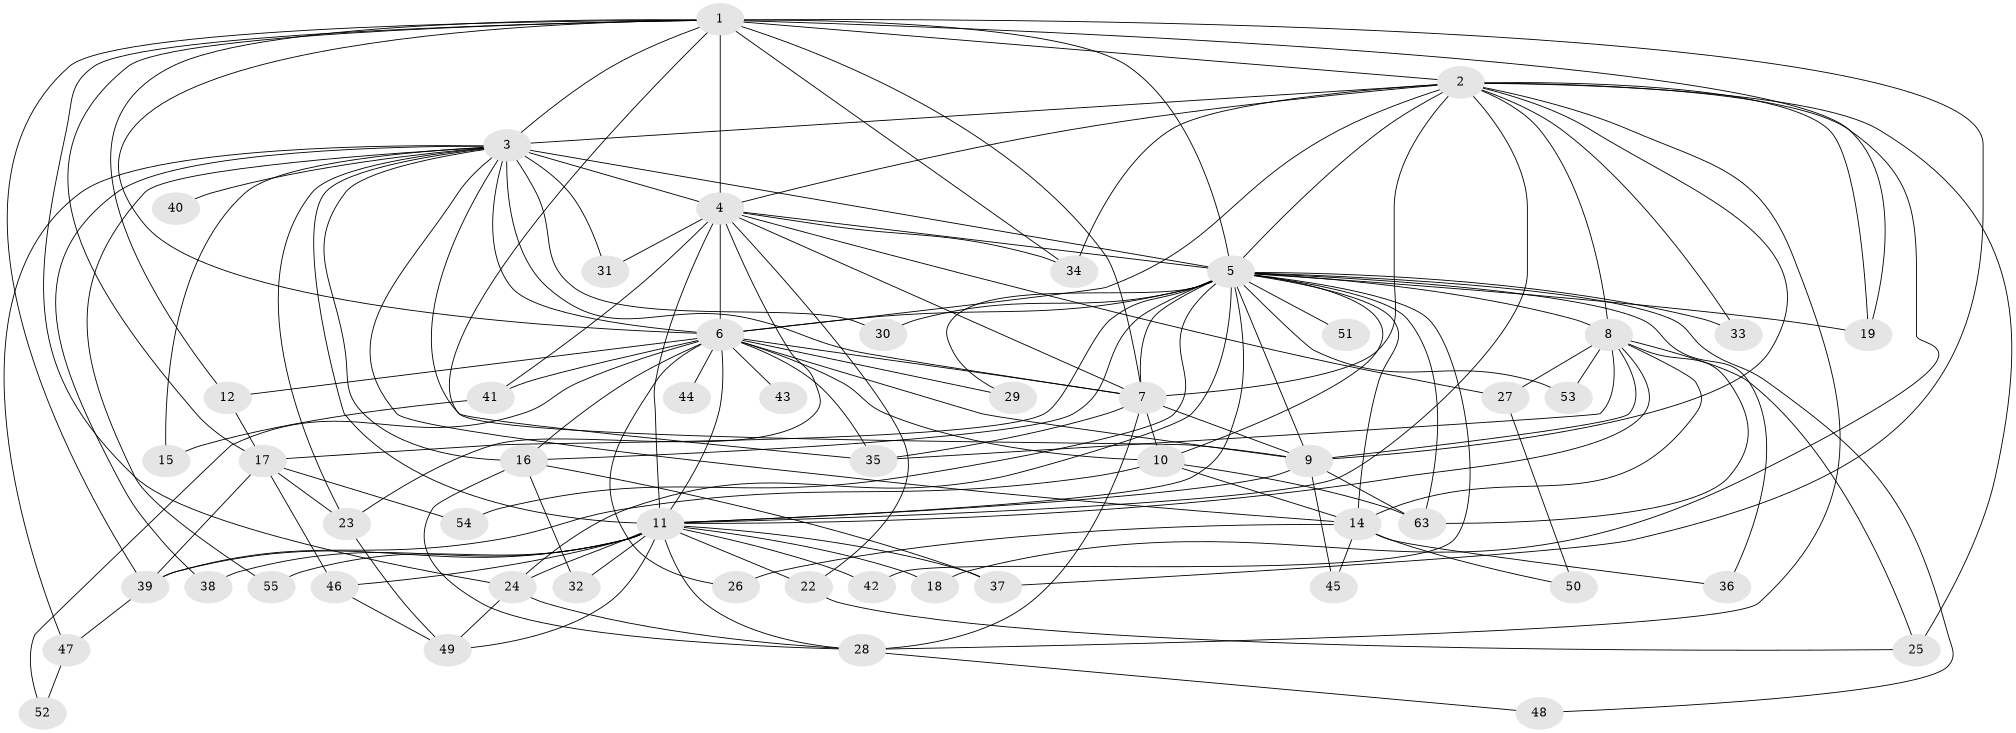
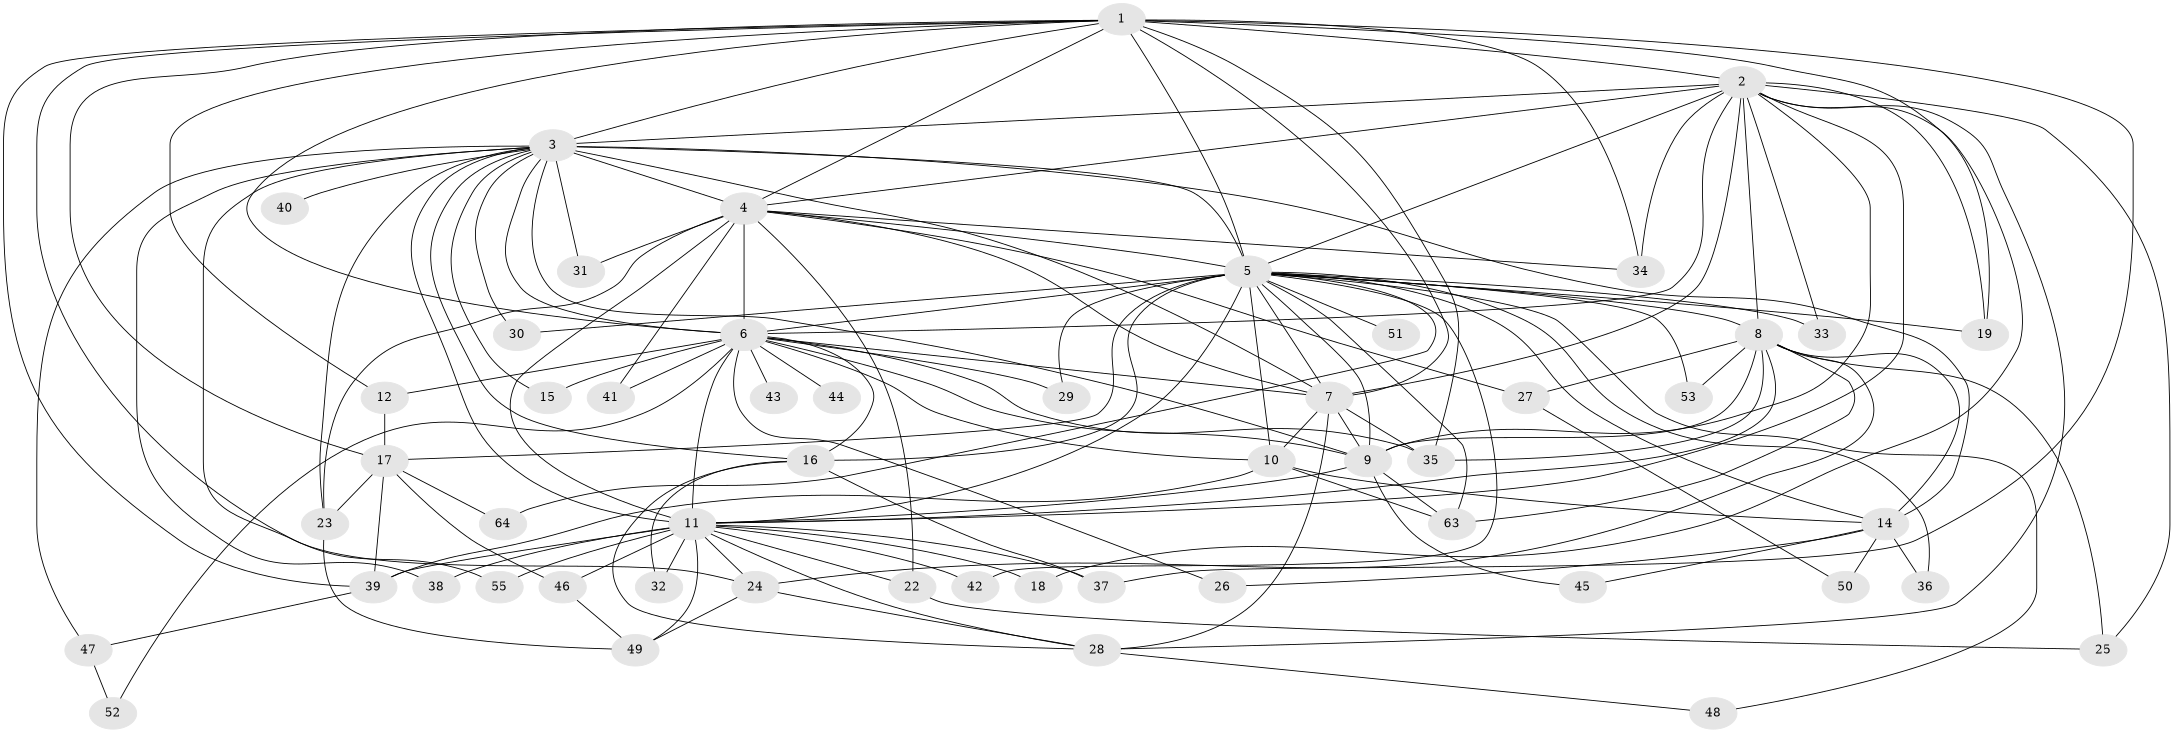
(353, 414) -> (643, 361)
(962, 483) -> (1564, 541)
(464, 524) -> (503, 524)
